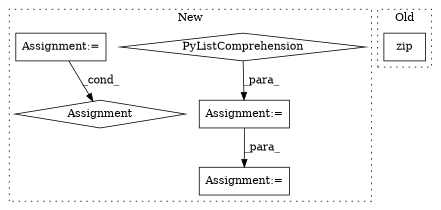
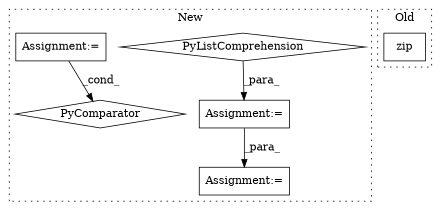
(100, 114) -> (100, 114)
